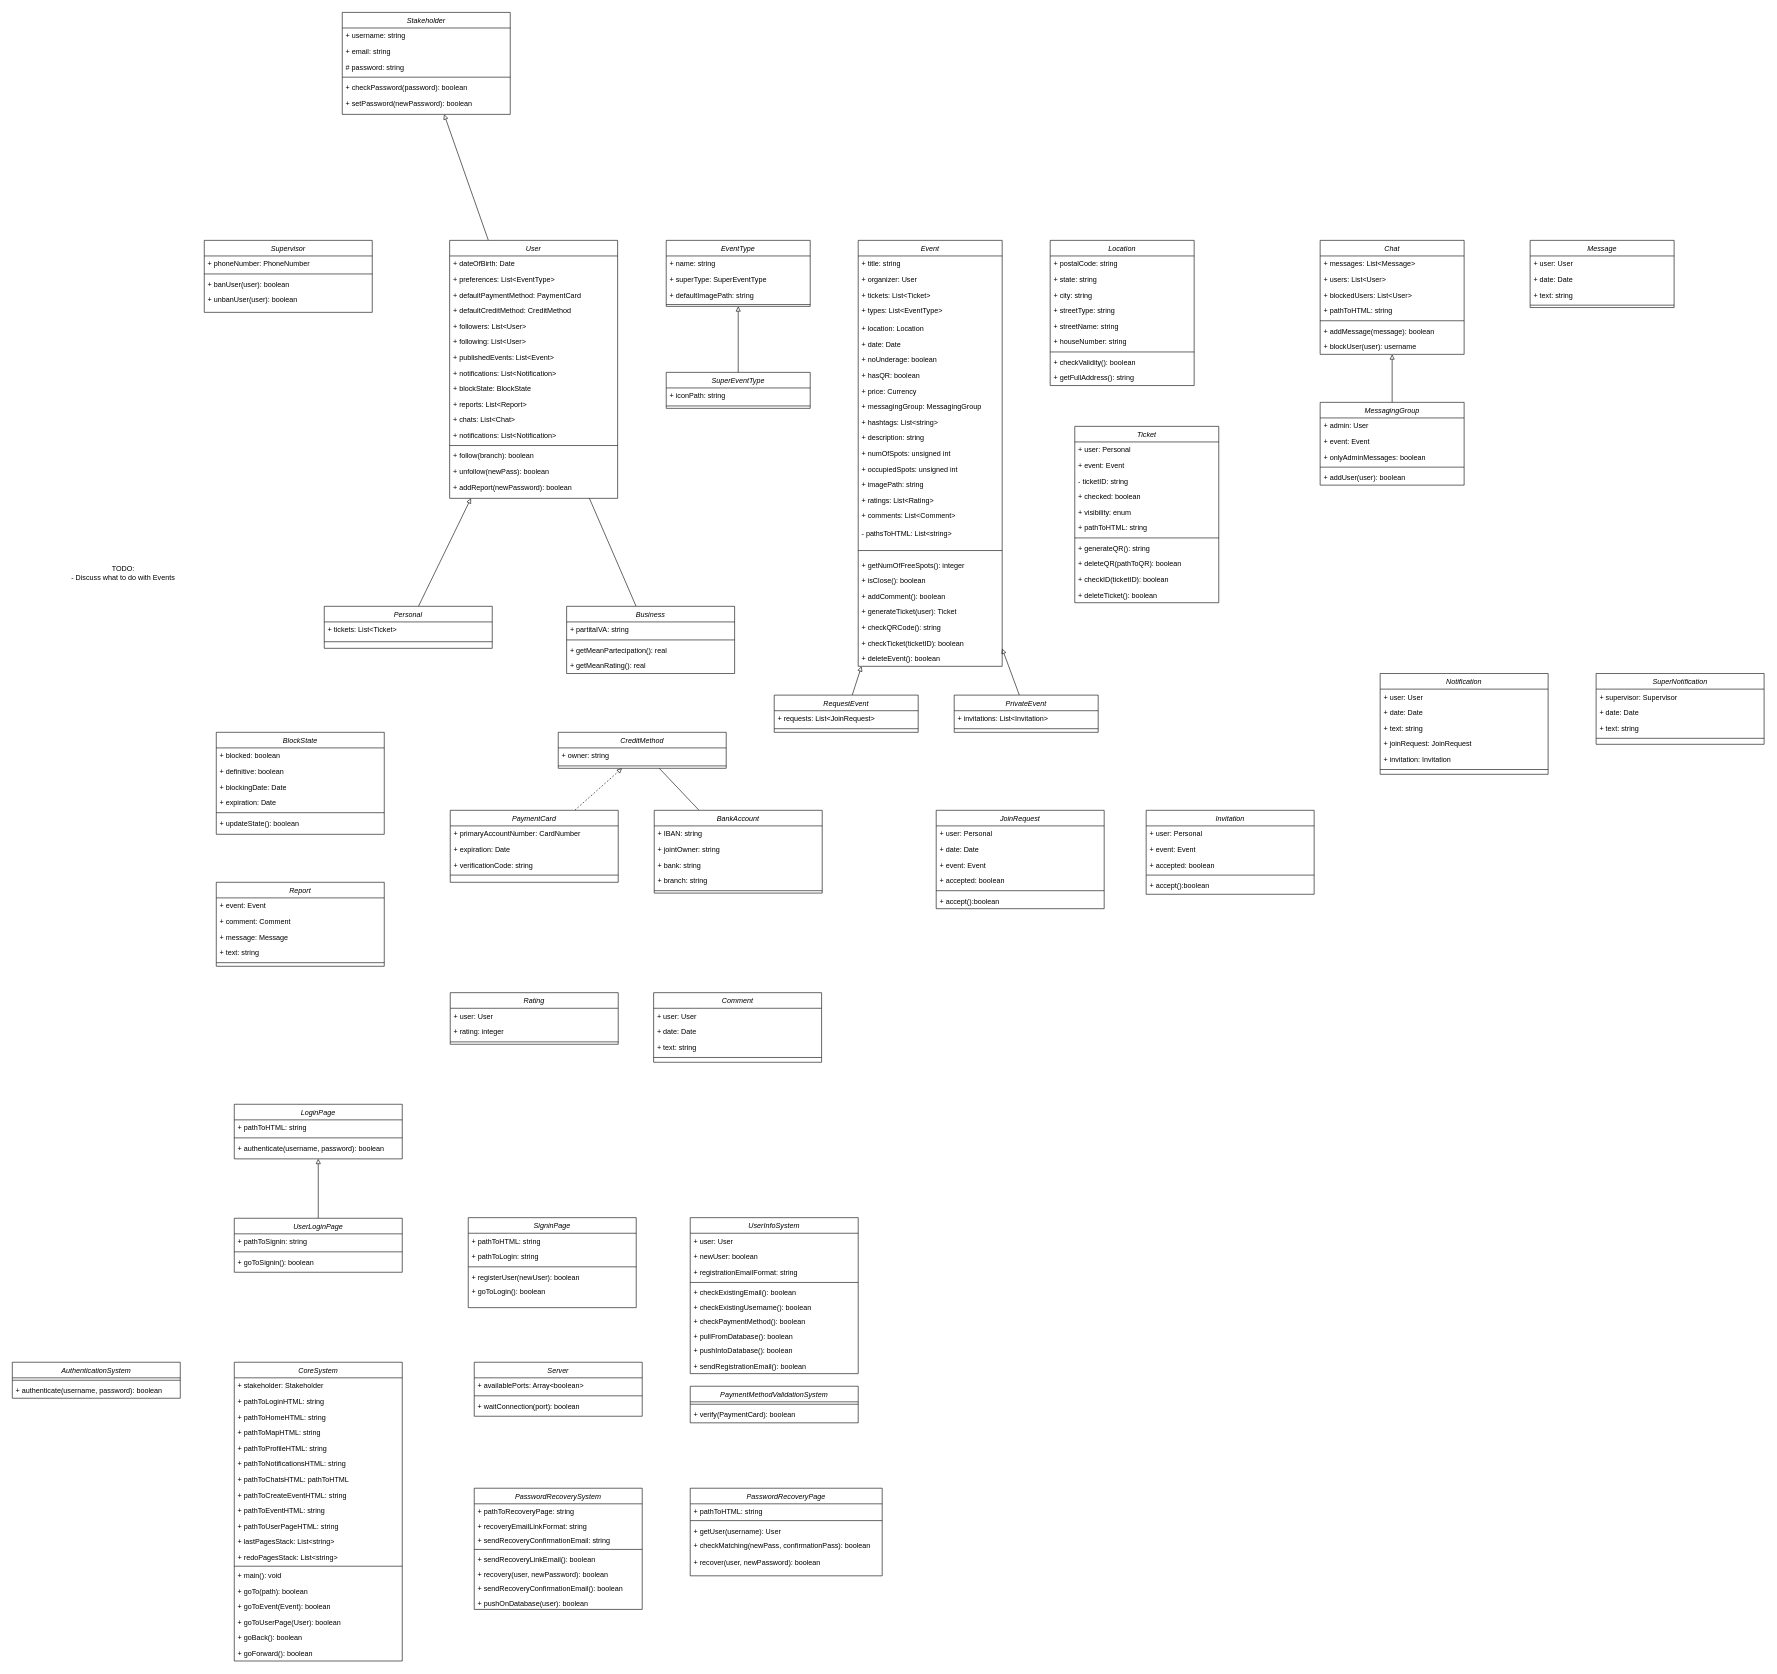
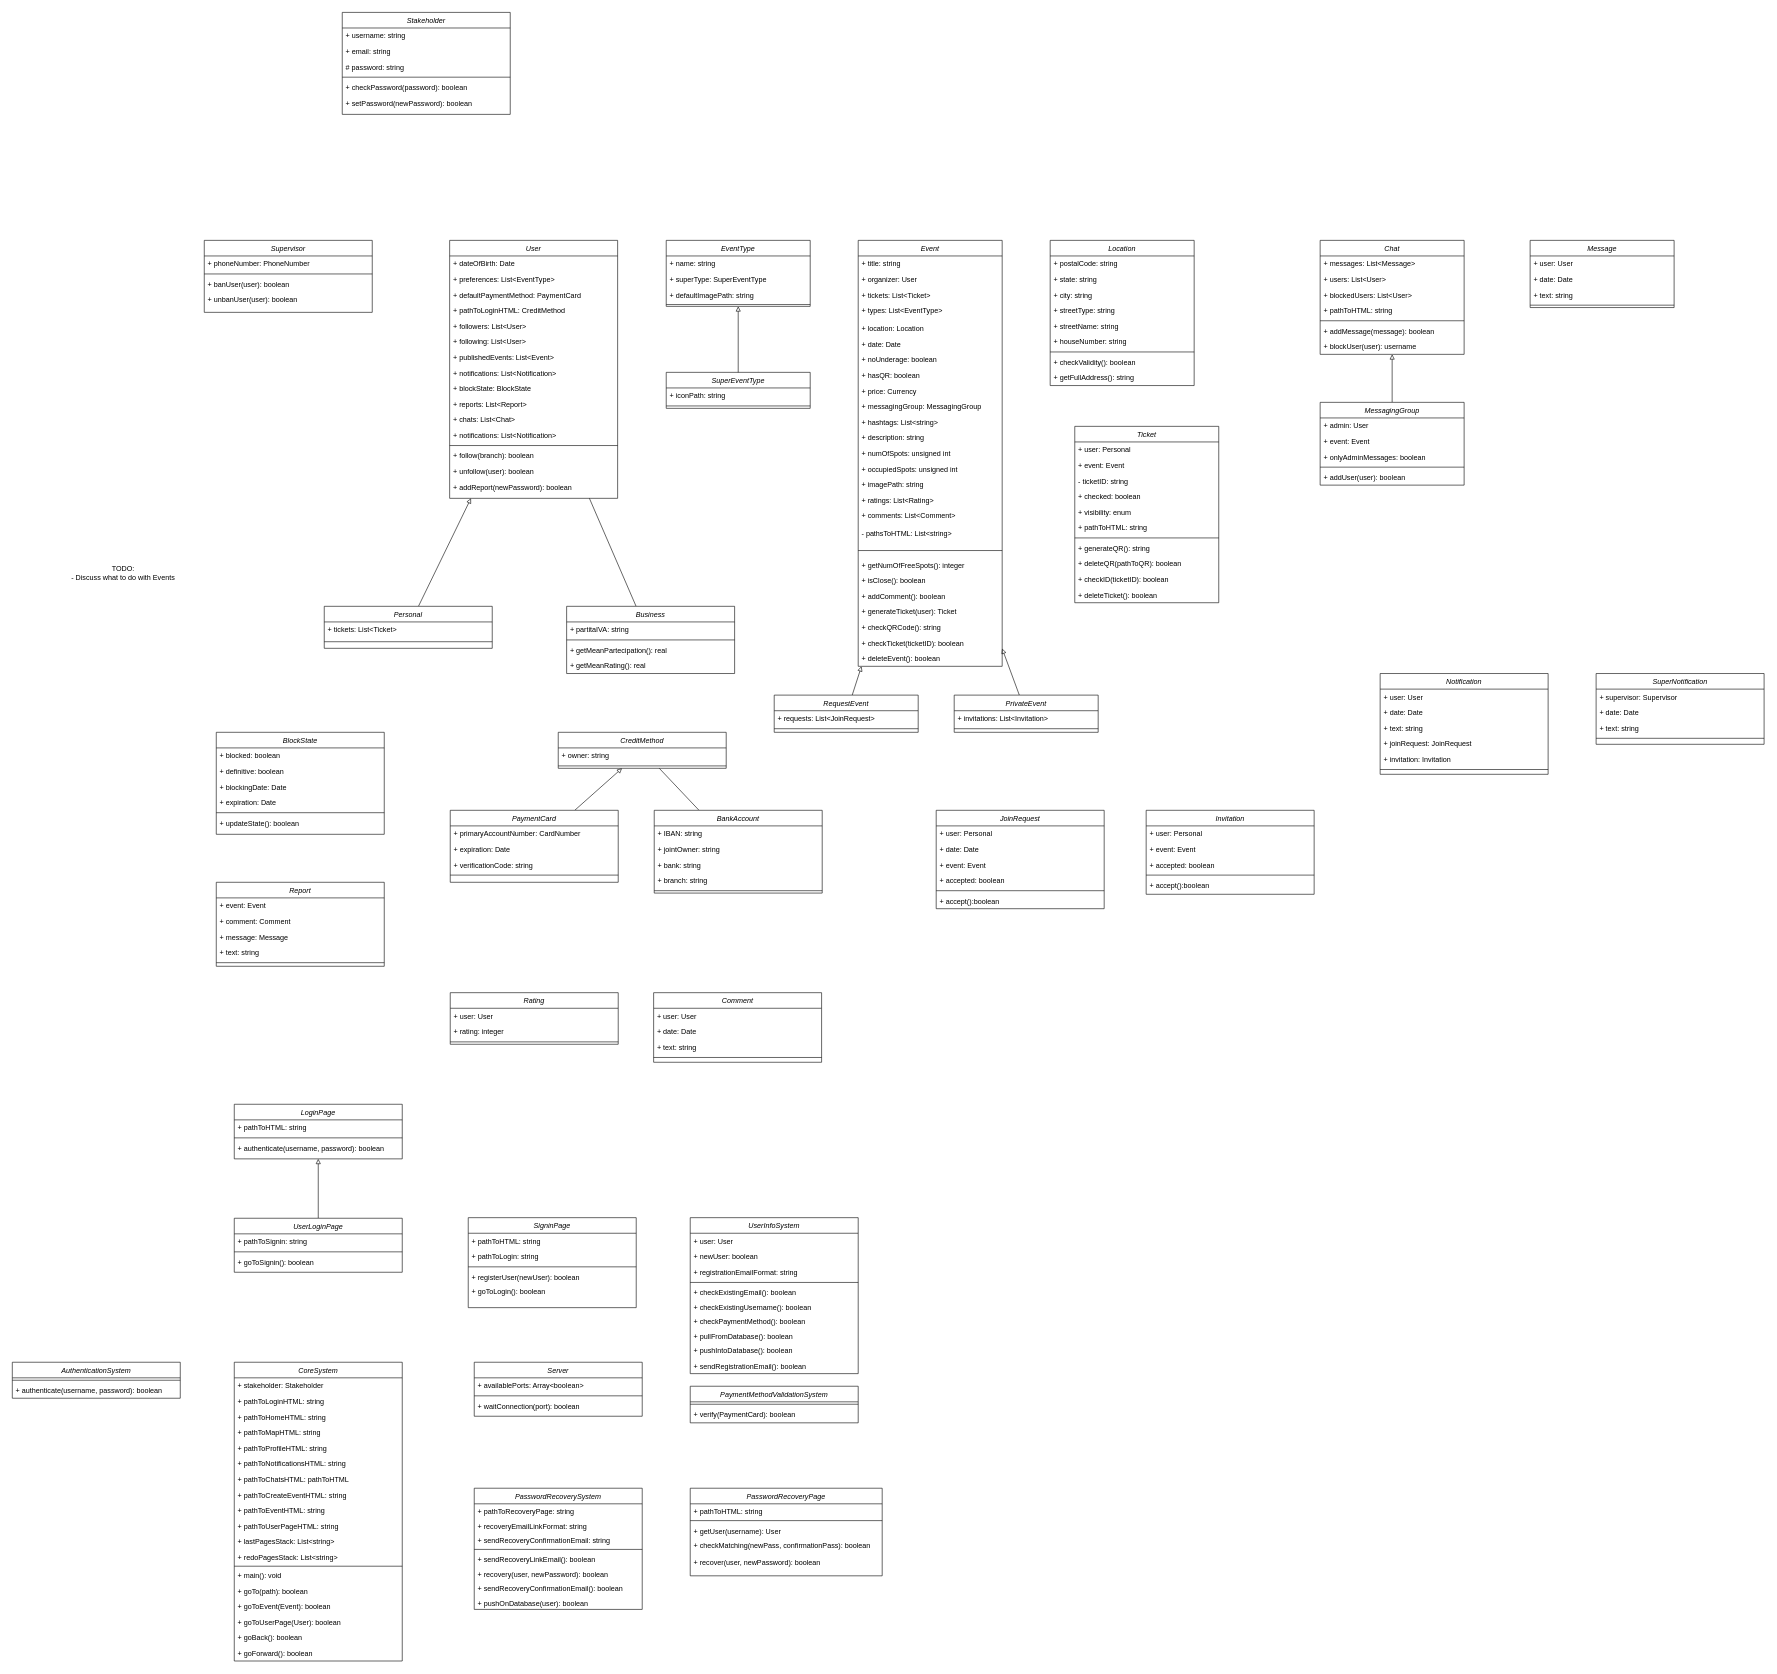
(467, 180) -> none
(518, 311) -> (511, 311)
(504, 472) -> (498, 472)
(597, 791) -> (597, 791)
